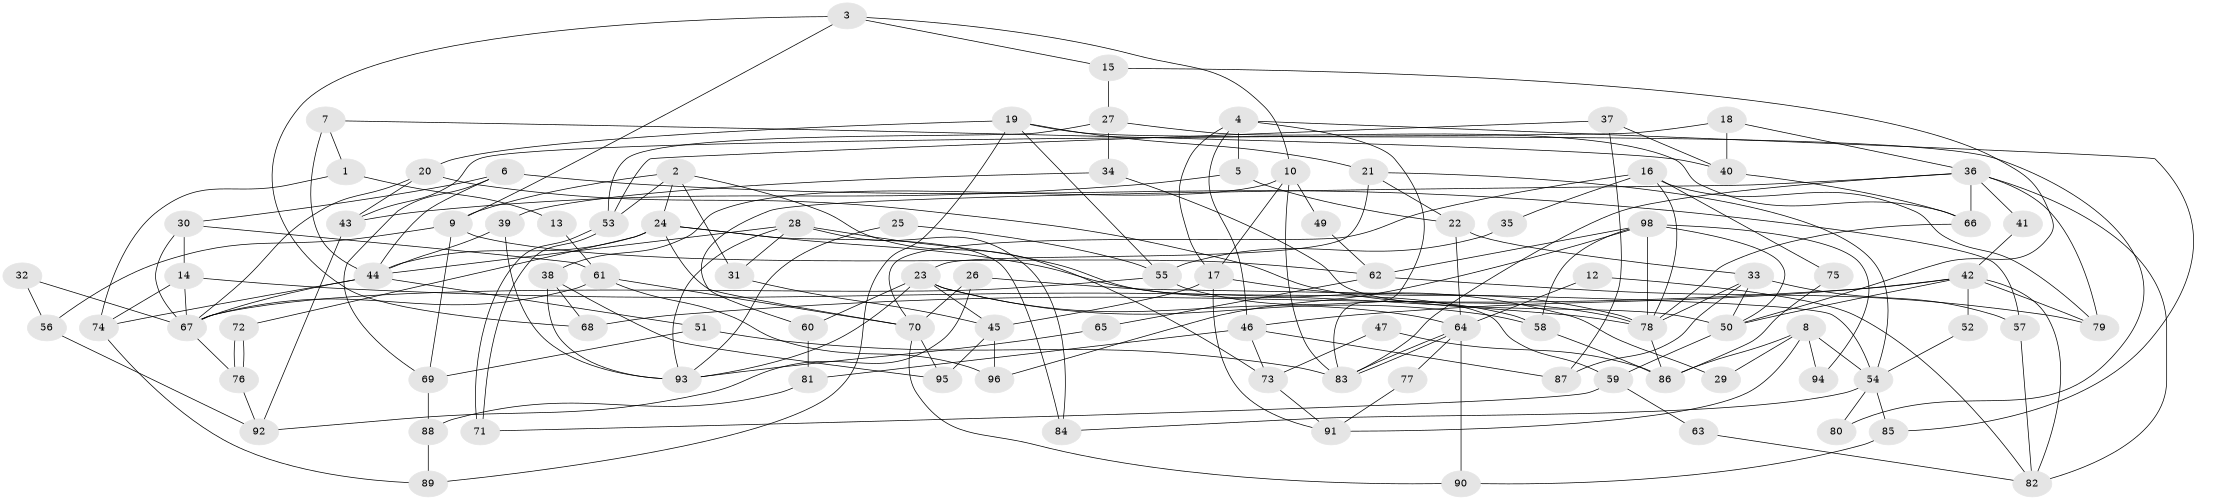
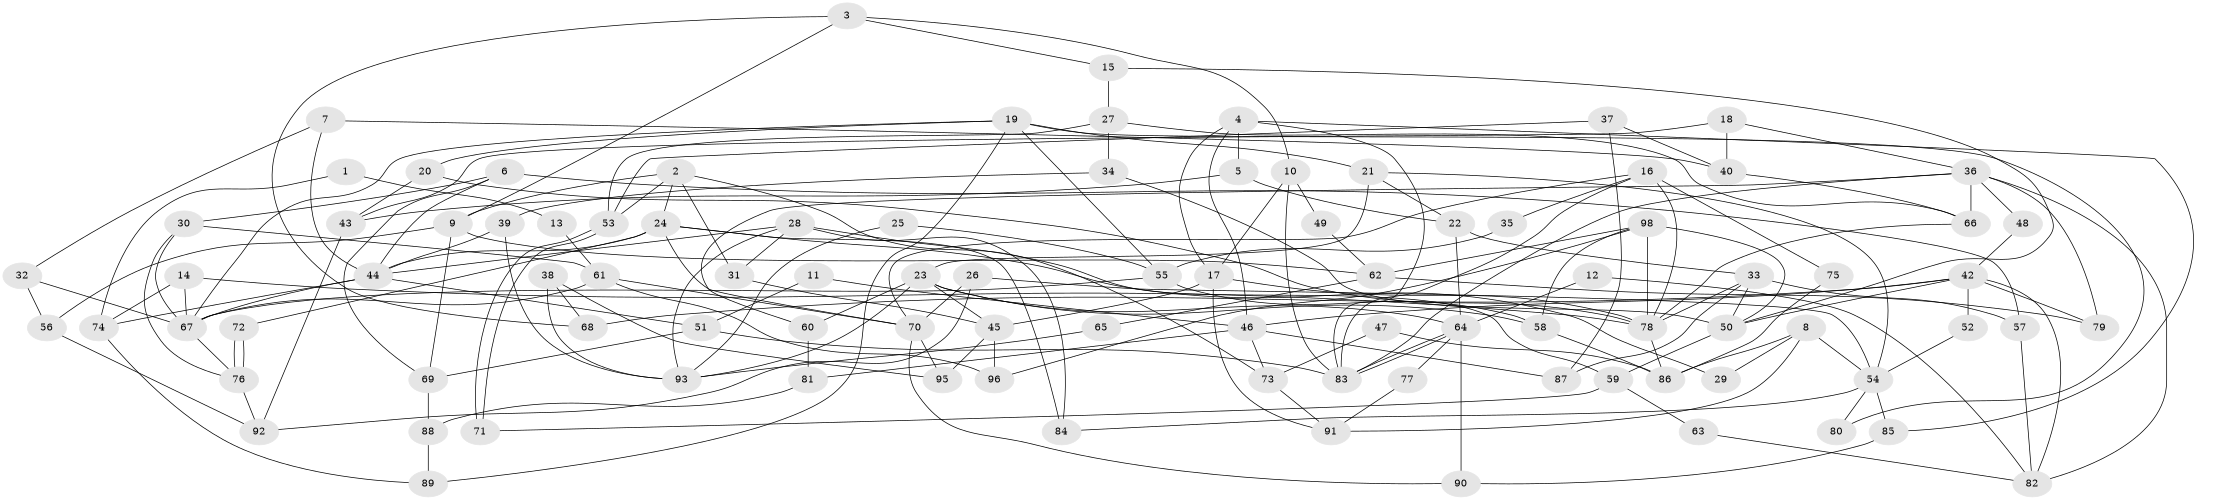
(336, 146) -> (170, 191)
(731, 208) -> none
(1913, 210) -> (1482, 266)
(2023, 224) -> (2023, 224)
(293, 230) -> (560, 139)
(184, 250) -> (151, 325)
none -> (814, 276)
(1819, 380) -> none
